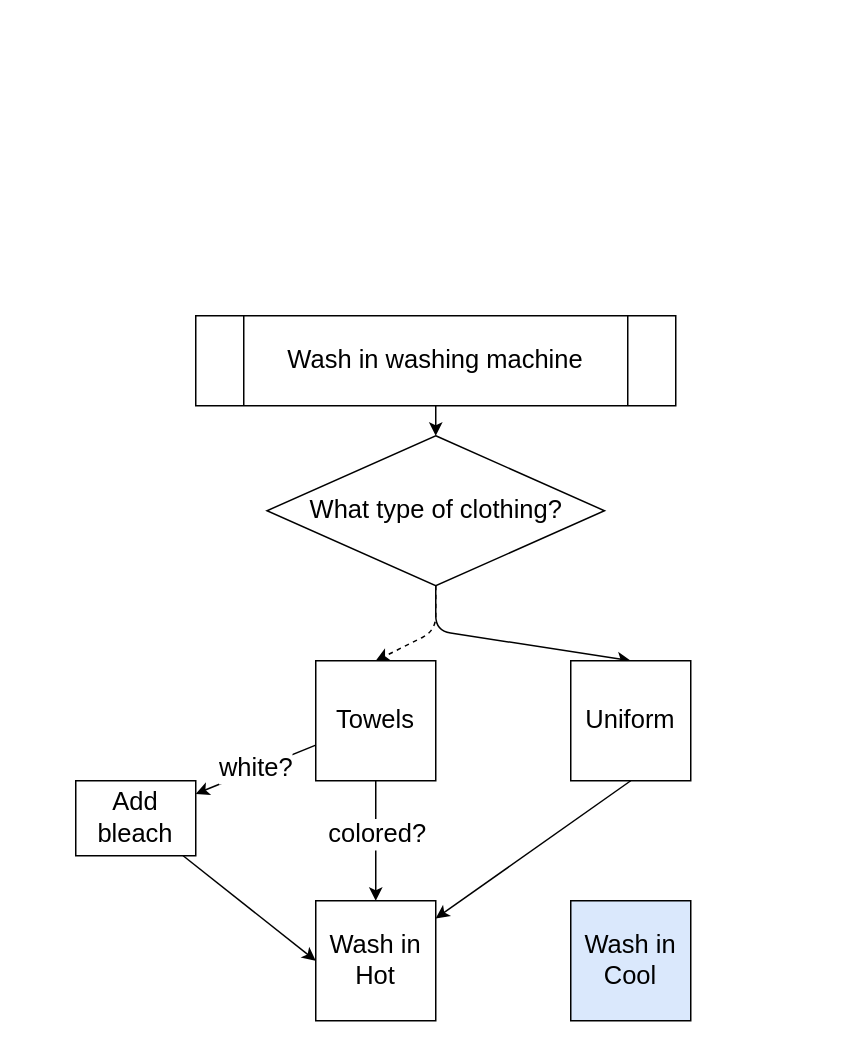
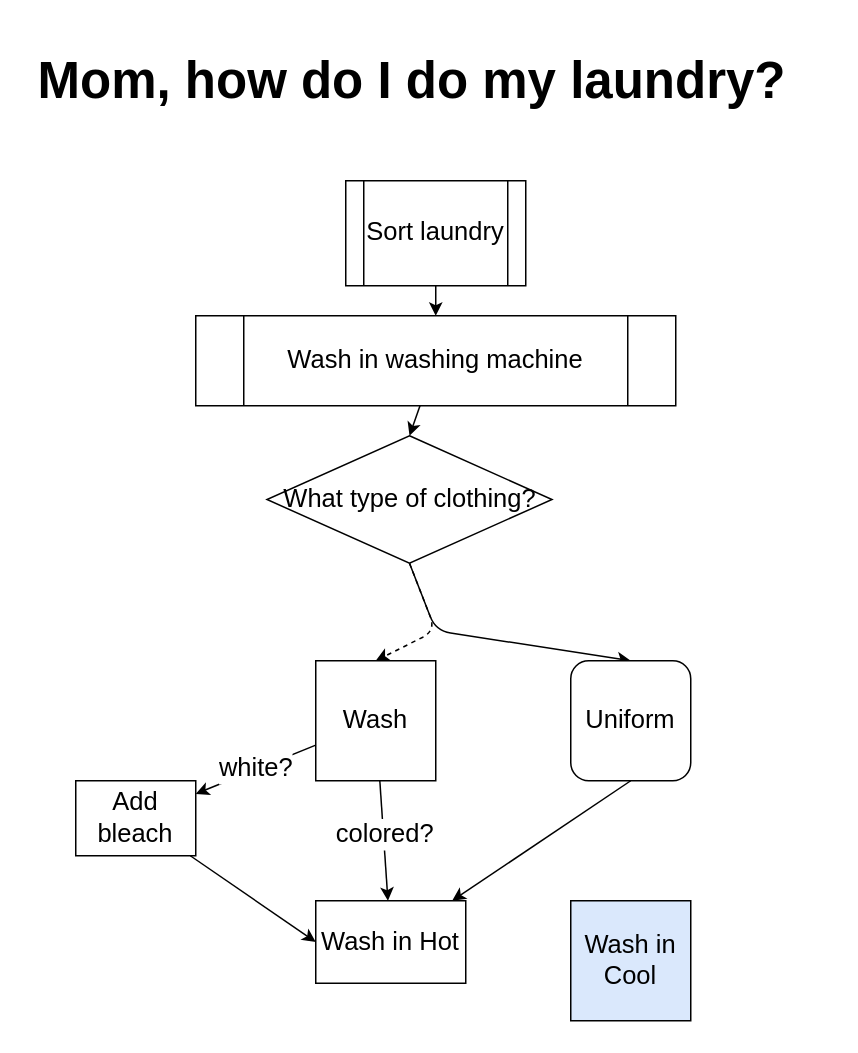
none -> (428, 83)
none -> (436, 233)
none -> (436, 296)
(436, 511) -> (410, 500)
(376, 721) -> (376, 721)
(631, 721) -> (631, 721)
(376, 961) -> (391, 942)
